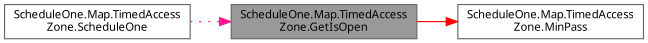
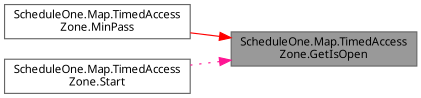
(97, 22) -> (97, 76)
(432, 22) -> (205, 35)
